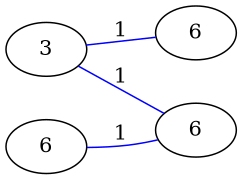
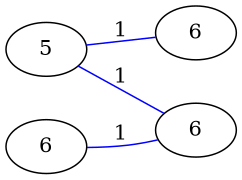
(46, 49) -> (46, 49)
